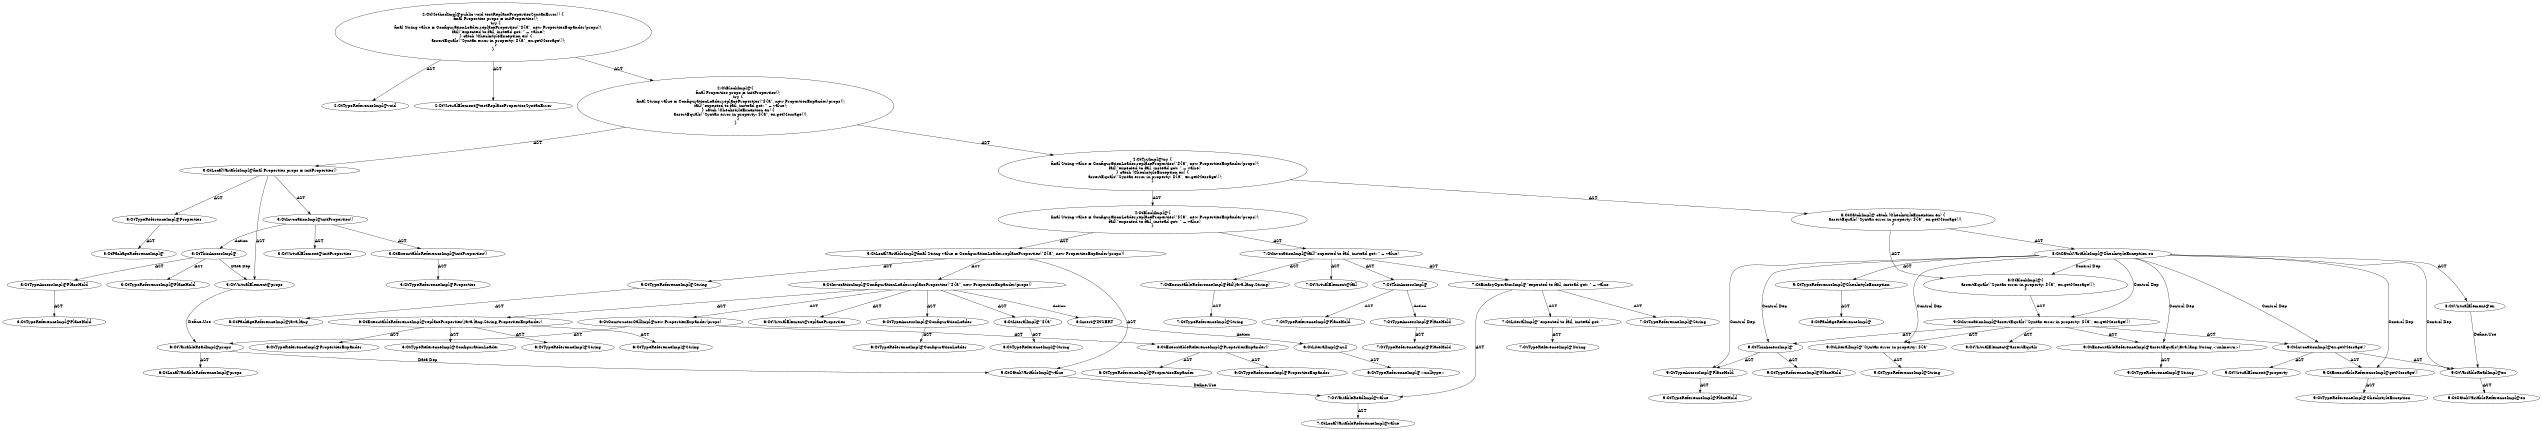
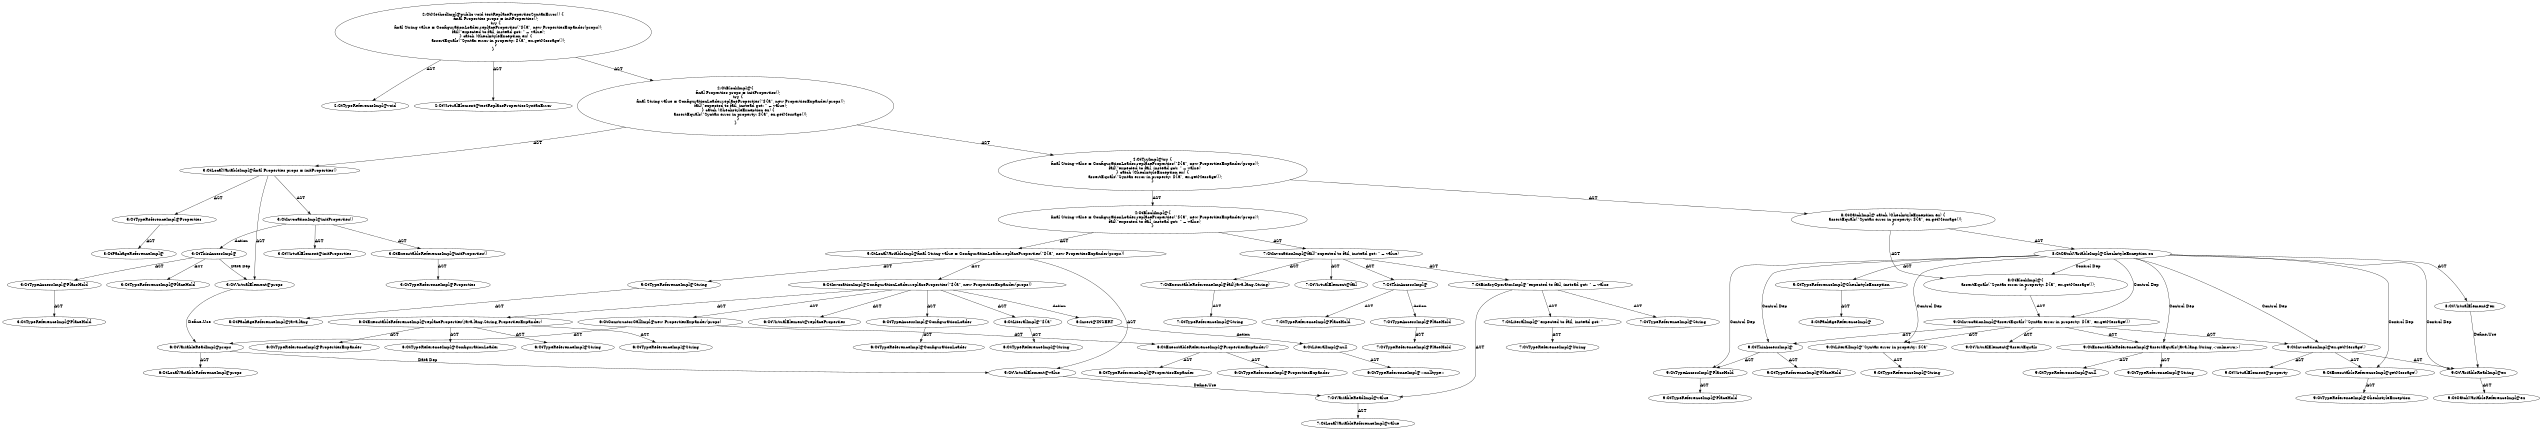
(1032, 373) -> (1032, 373)
none -> (2066, 373)
